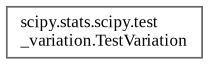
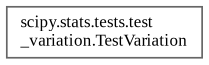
(104, 32) -> (104, 32)
